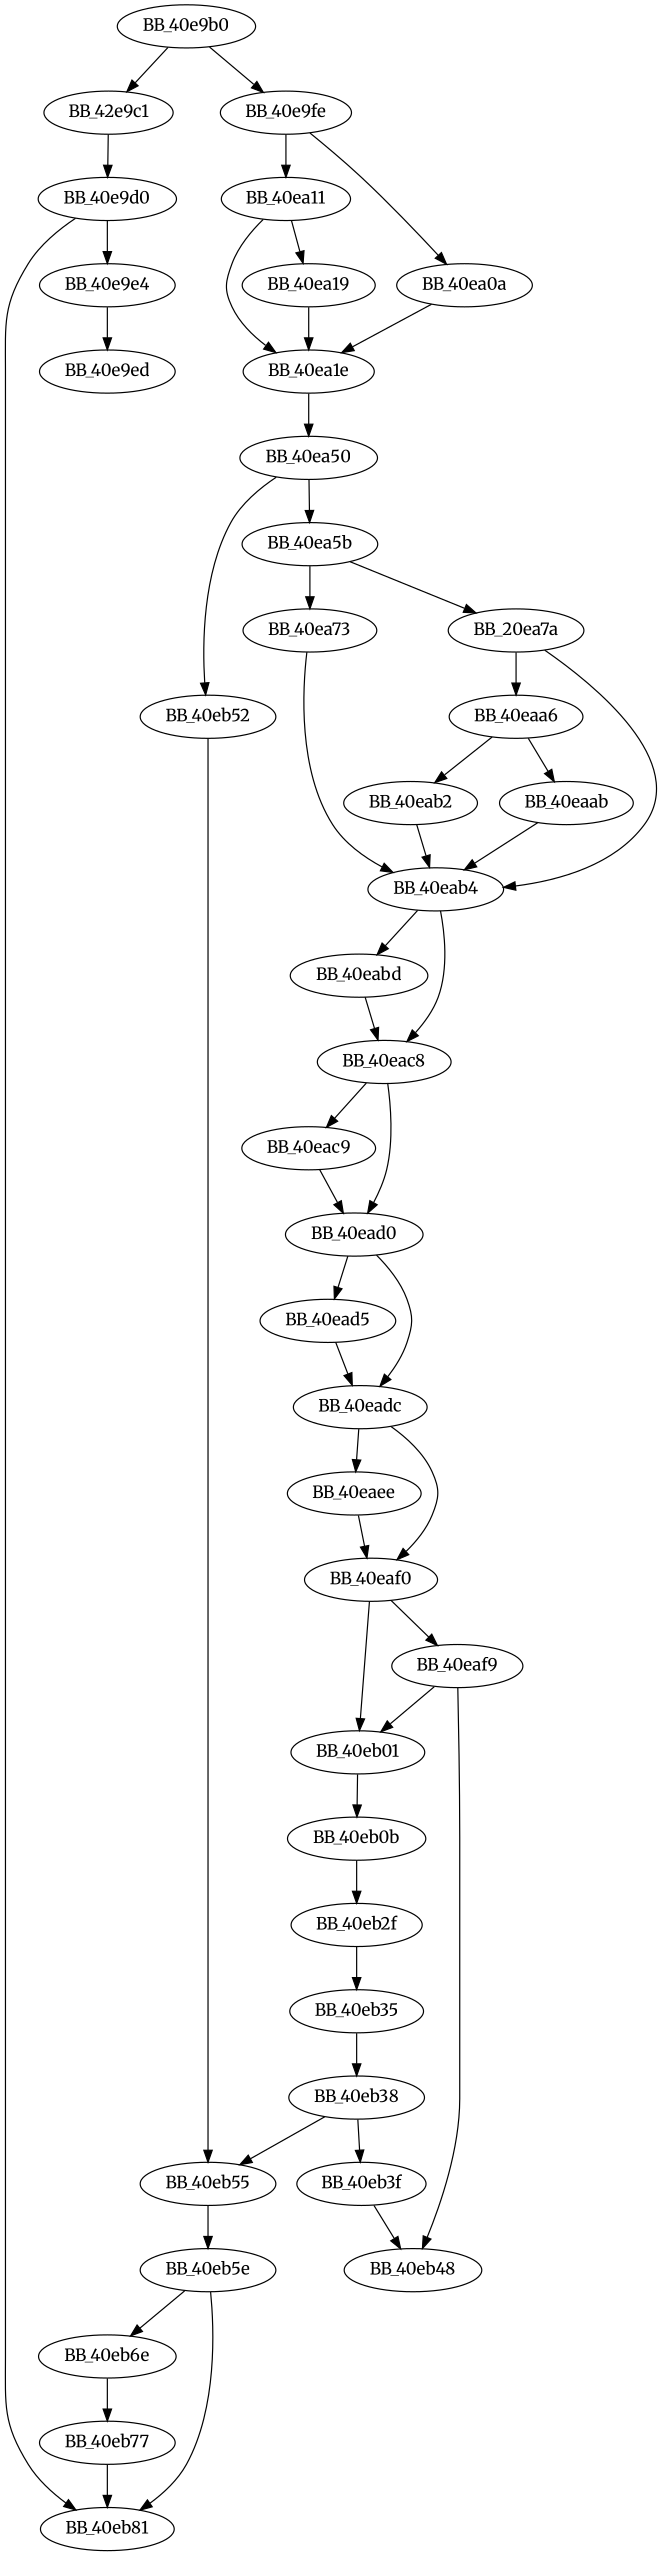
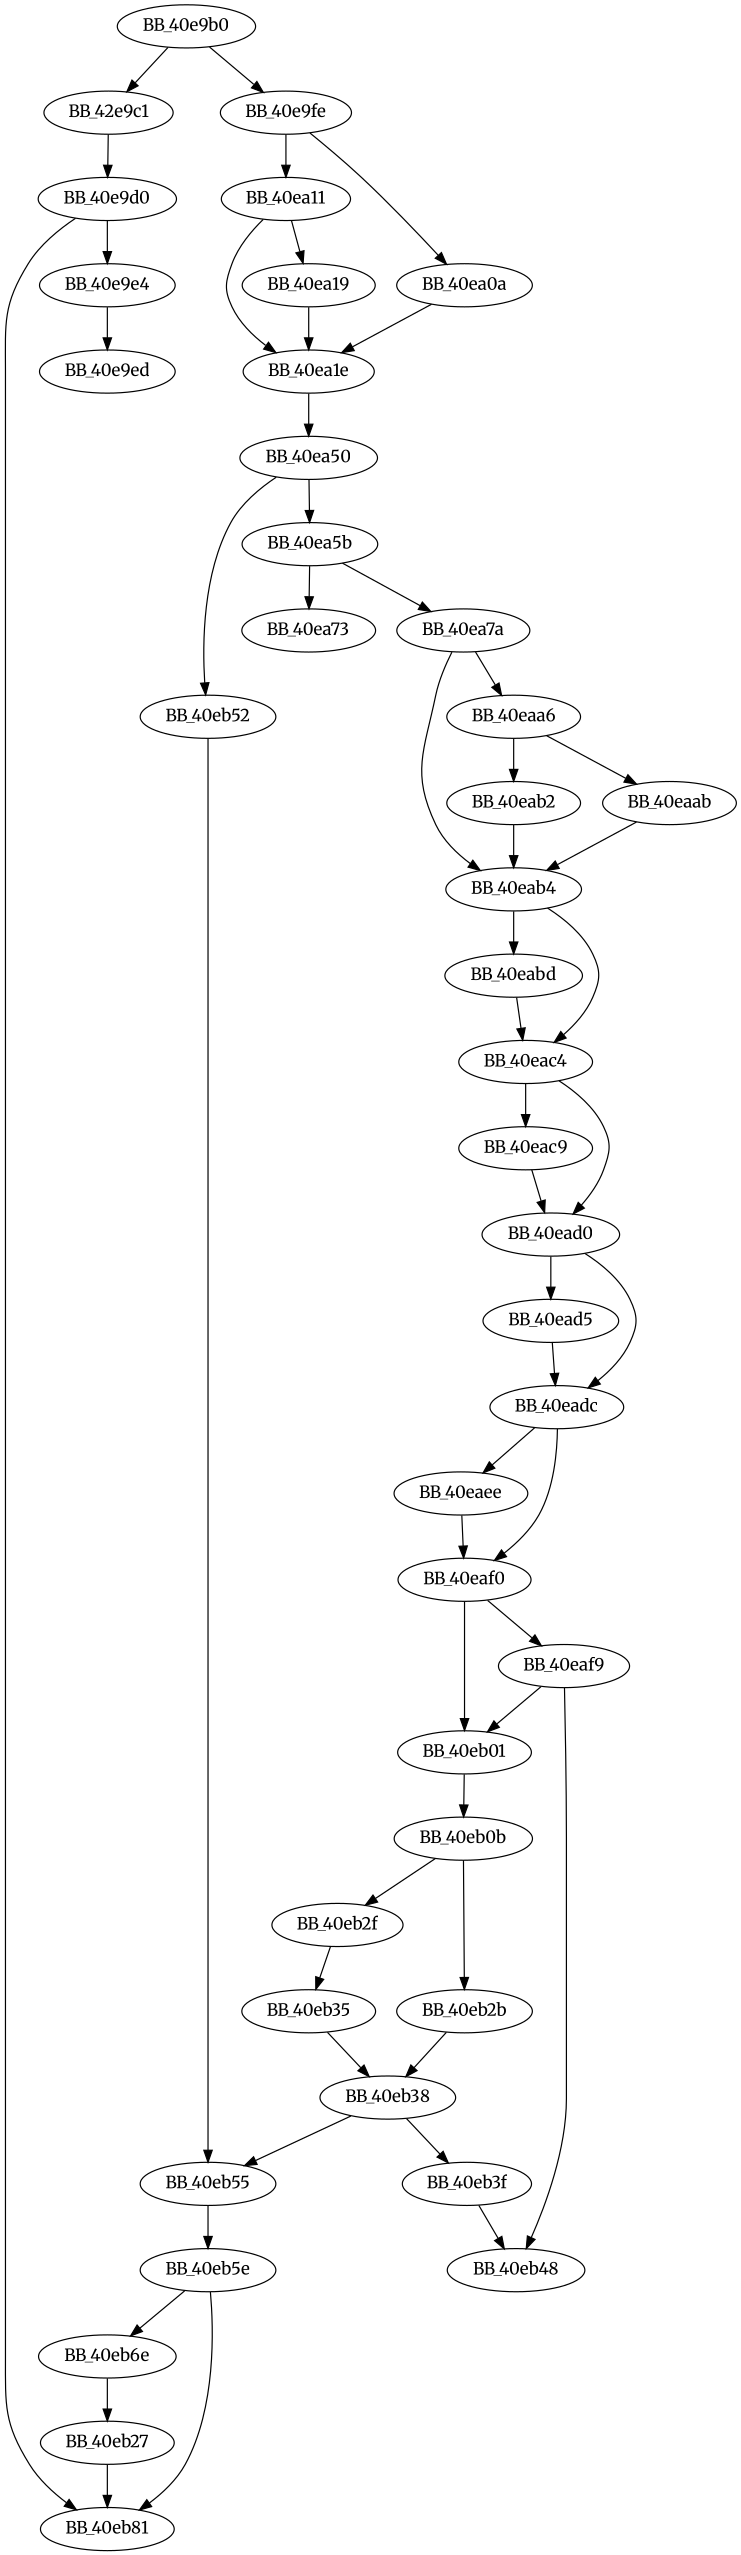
(516, 630) -> (463, 630)
(312, 773) -> none
(384, 1062) -> (526, 1062)
none -> (465, 2011)
(107, 2443) -> (107, 2443)
